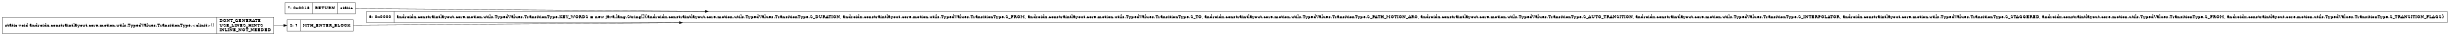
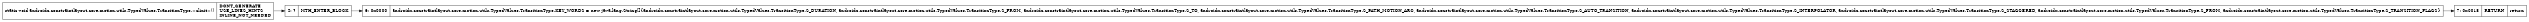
(347, 8) -> (2517, 11)
(530, 10) -> (2447, 11)
